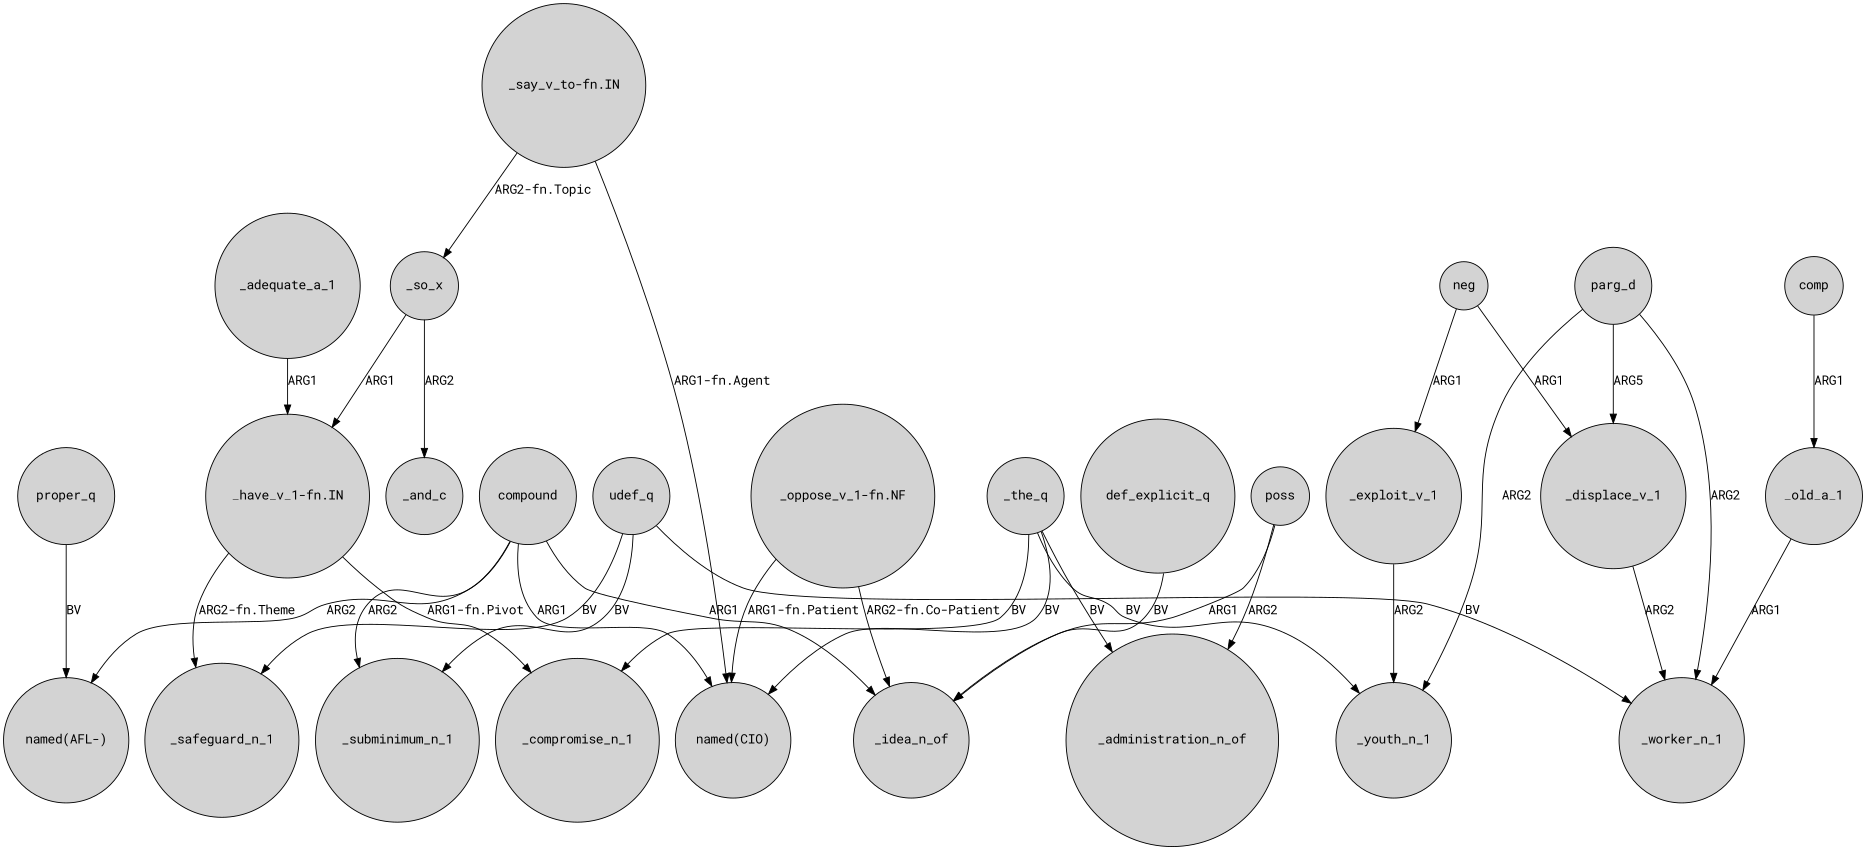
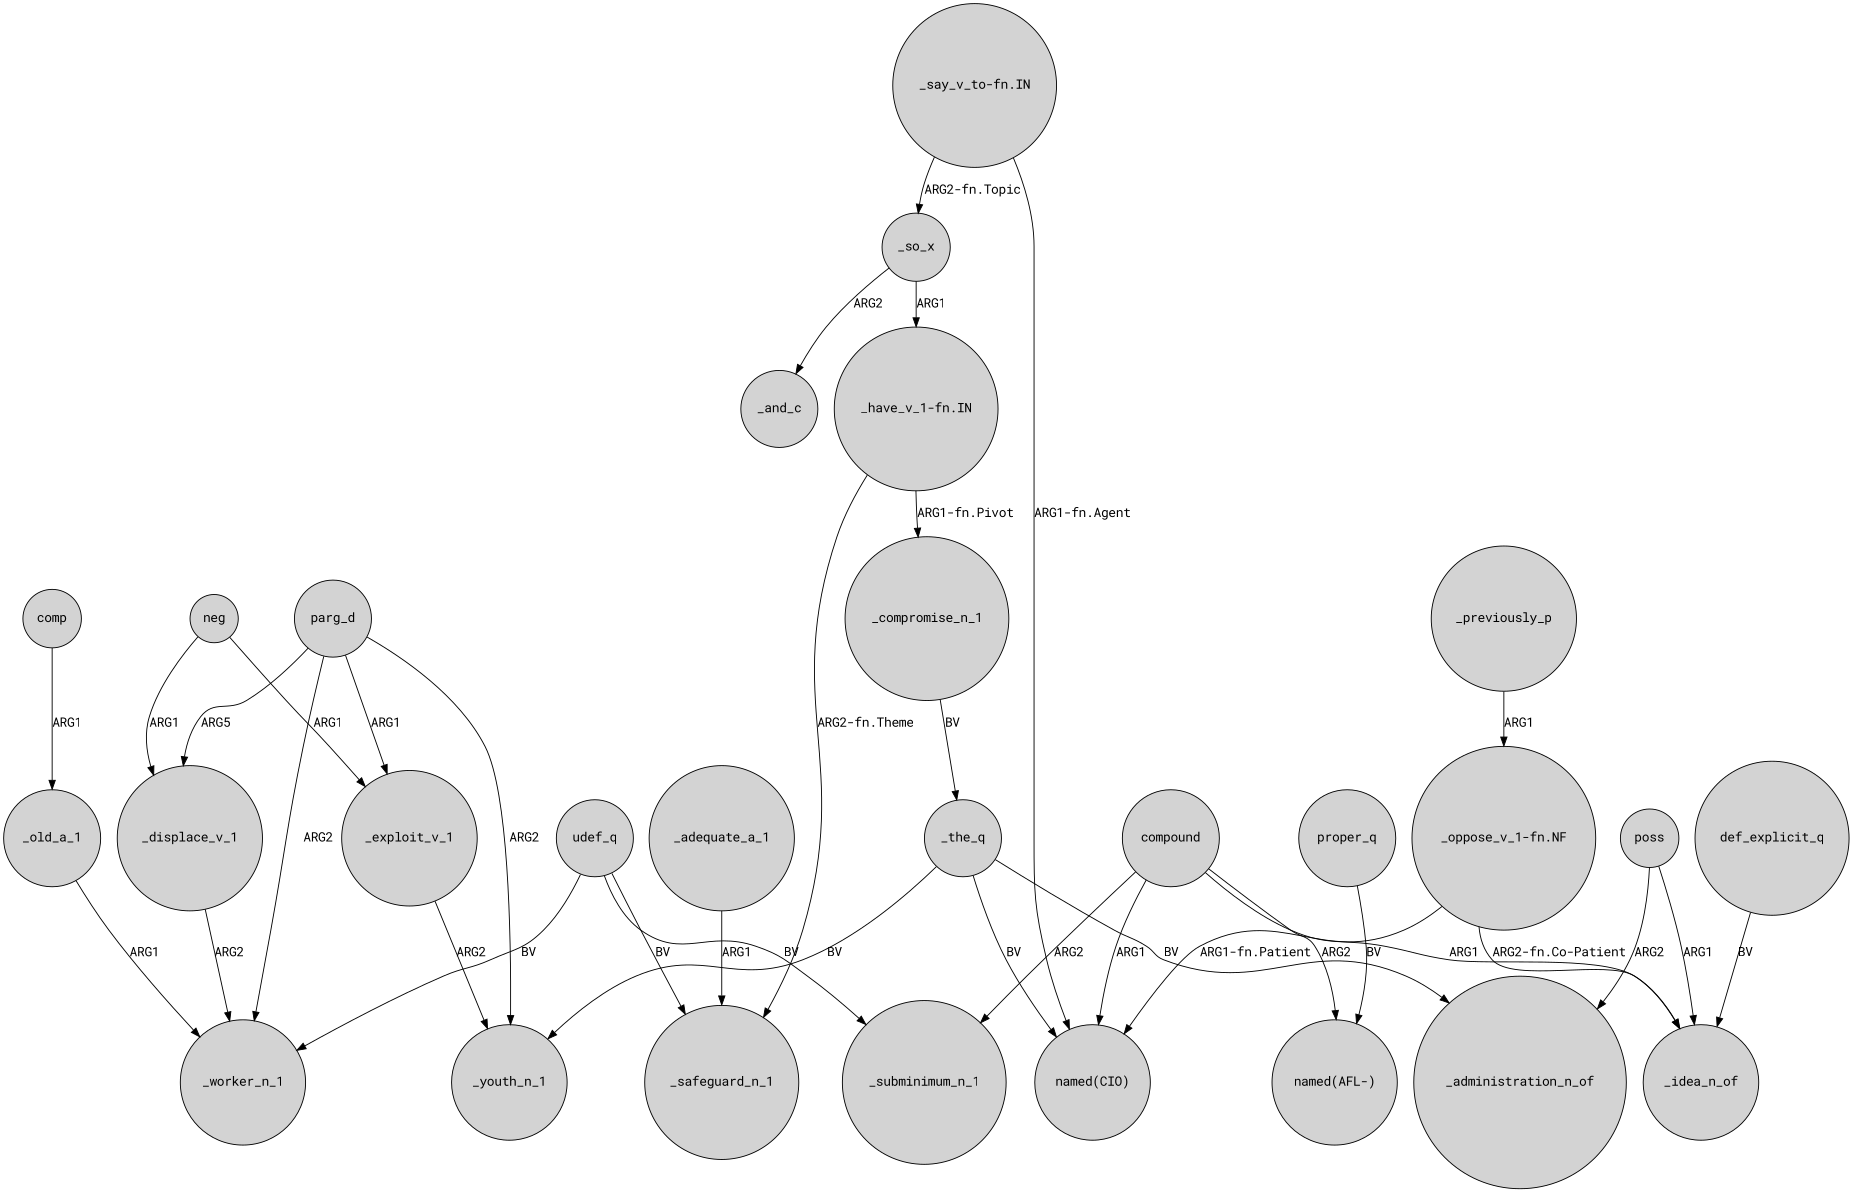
(288, 382) -> (722, 953)
none -> (1504, 619)
(843, 629) -> (948, 745)
none -> (365, 710)
